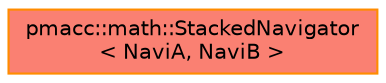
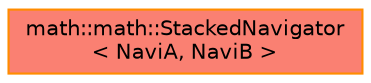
(193, 42) -> (185, 42)
